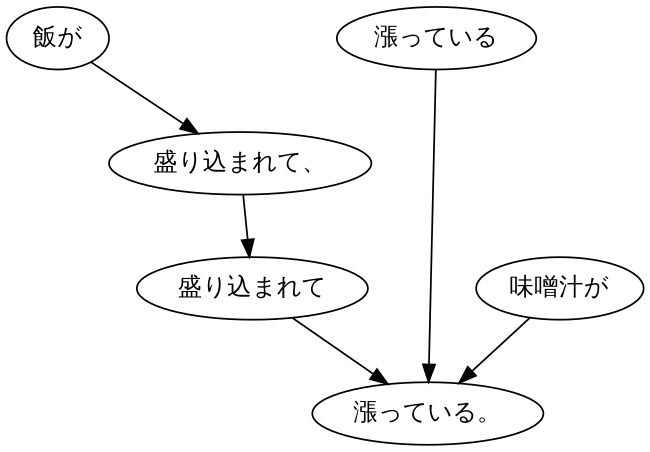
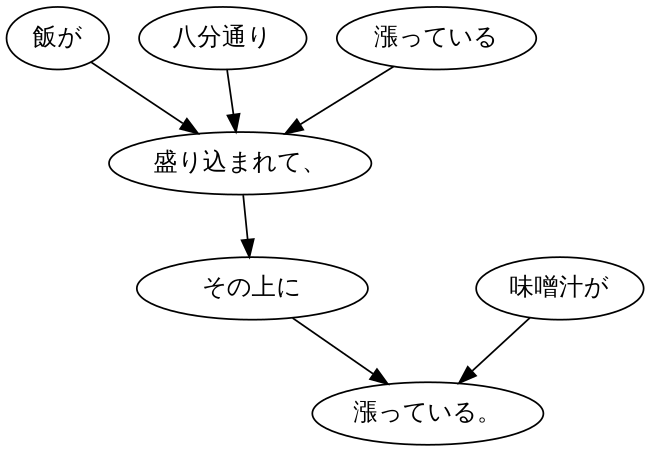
none -> (223, 38)
(432, 217) -> (347, 95)
(252, 288) -> (252, 288)
